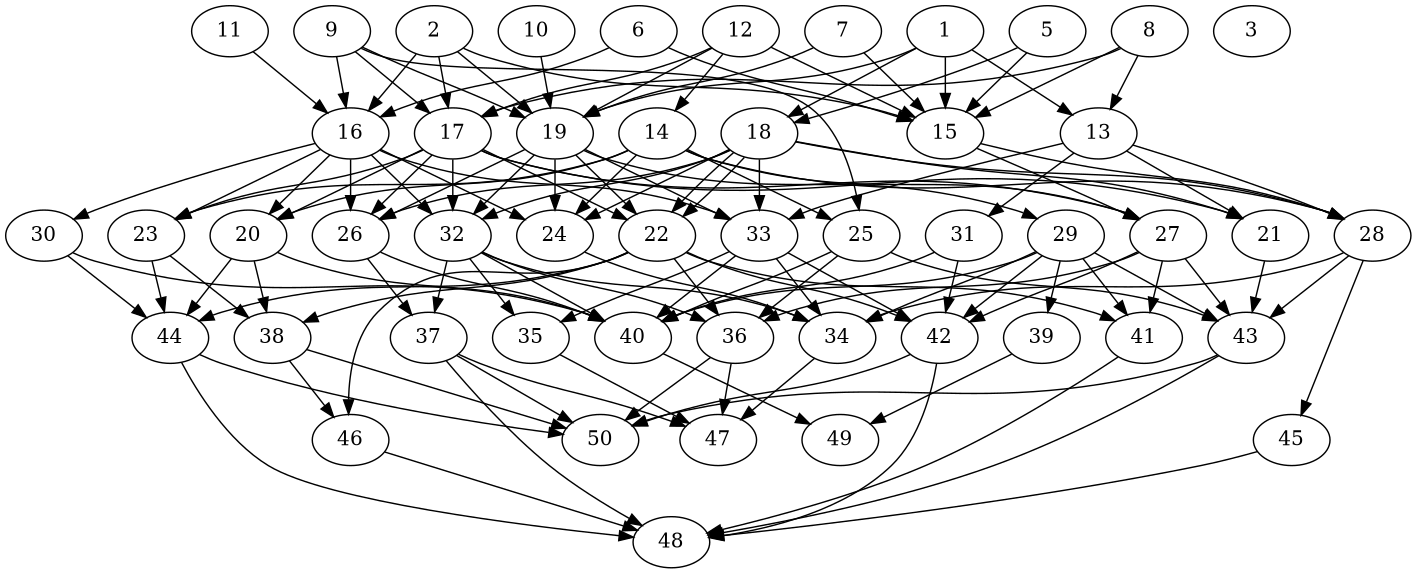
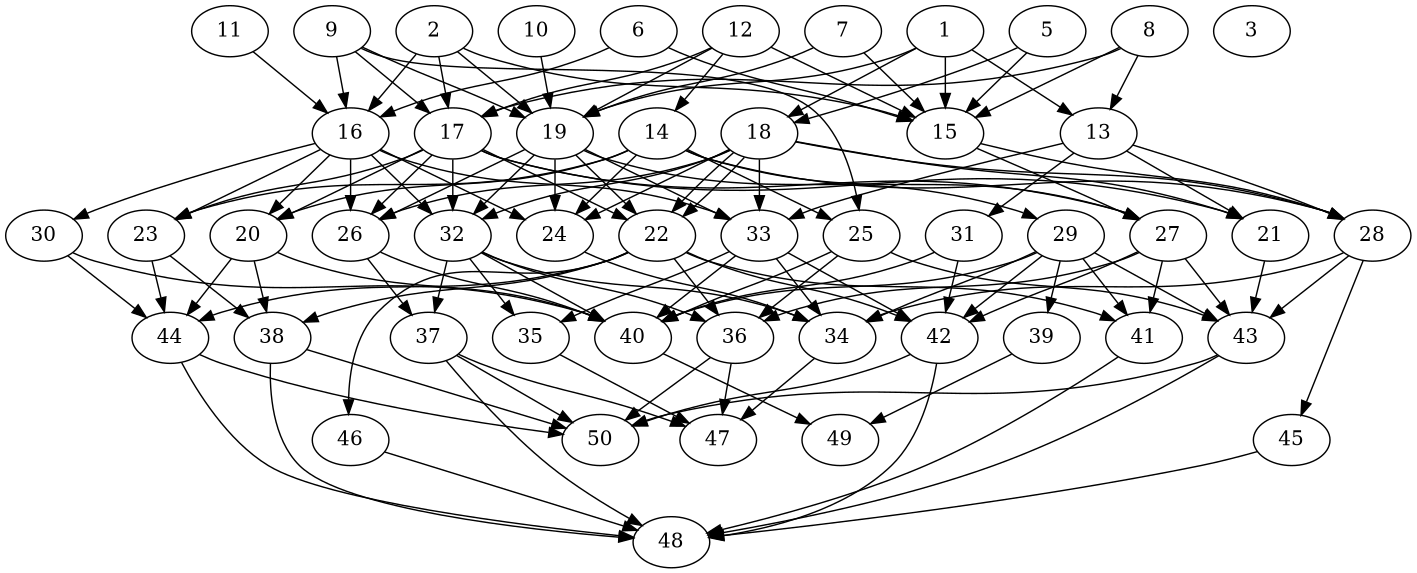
(303, 378) -> (309, 472)
